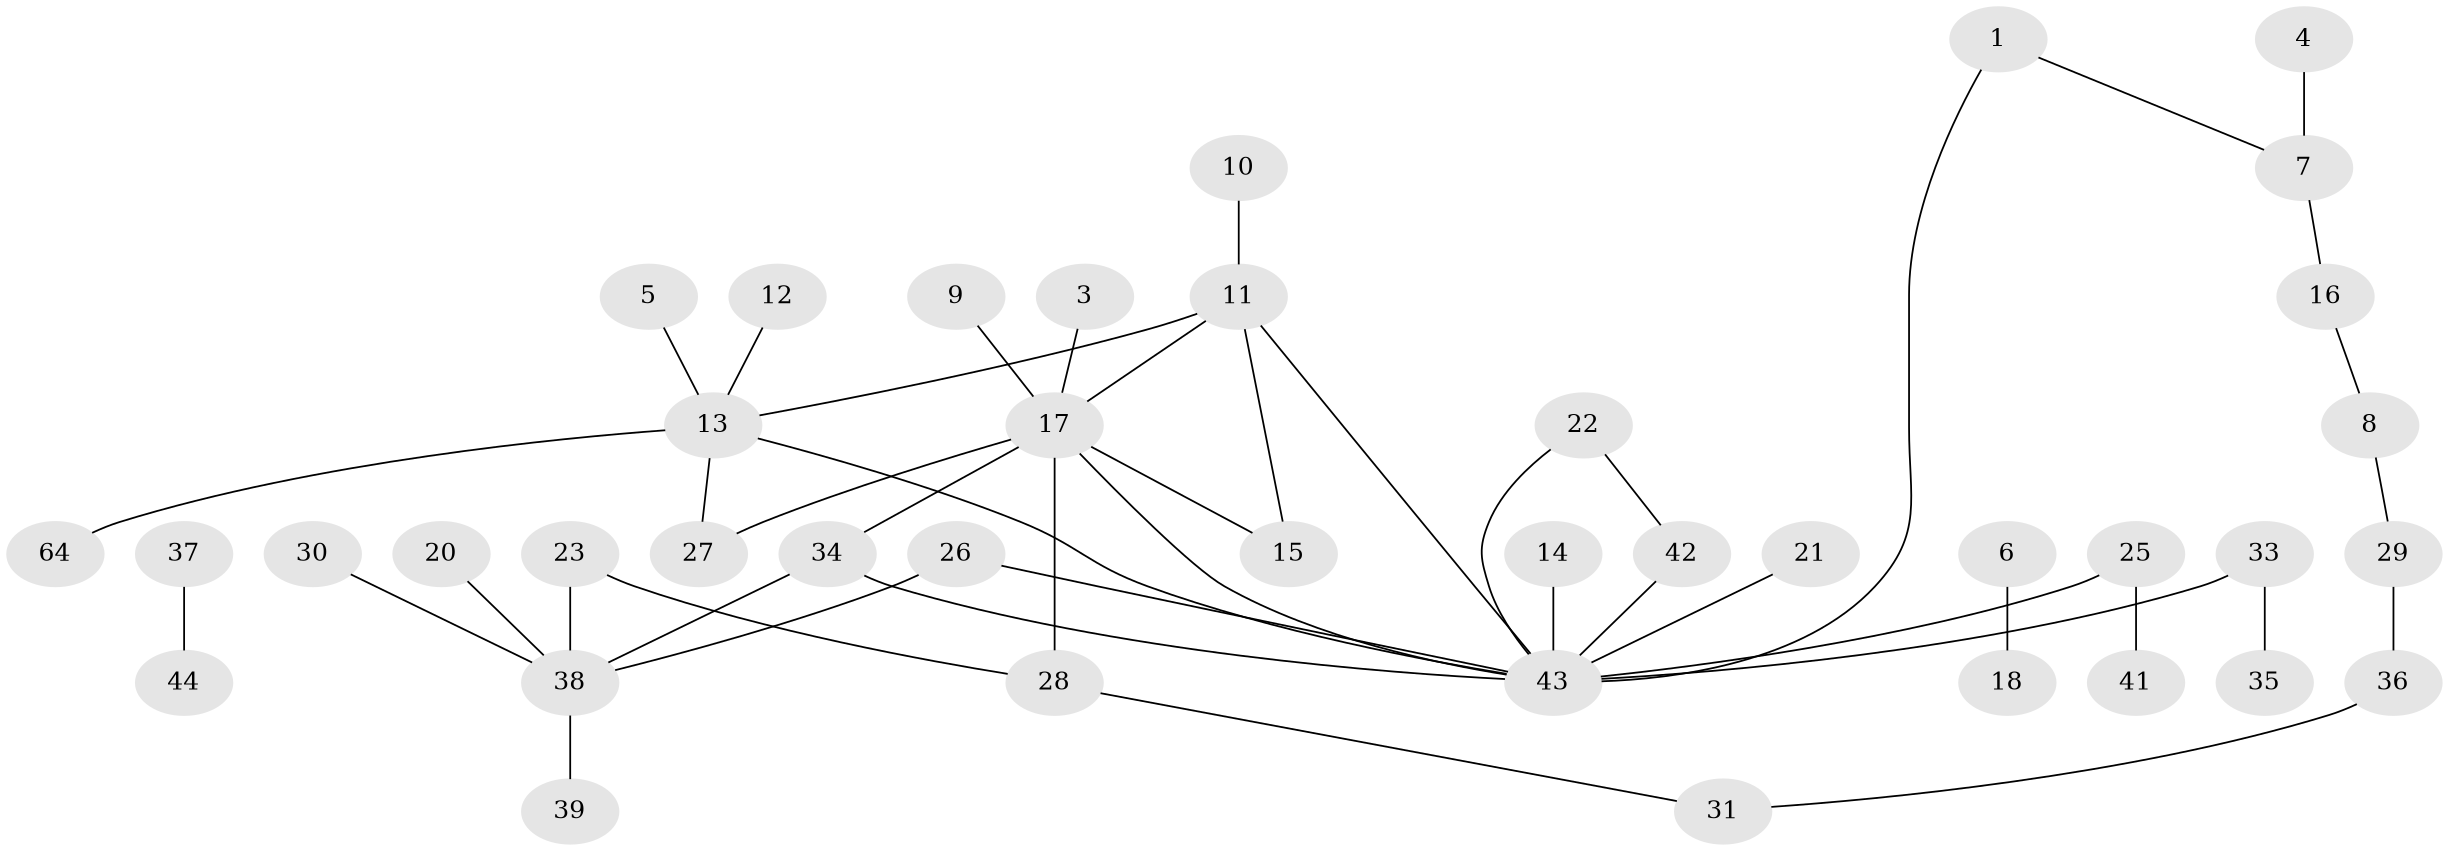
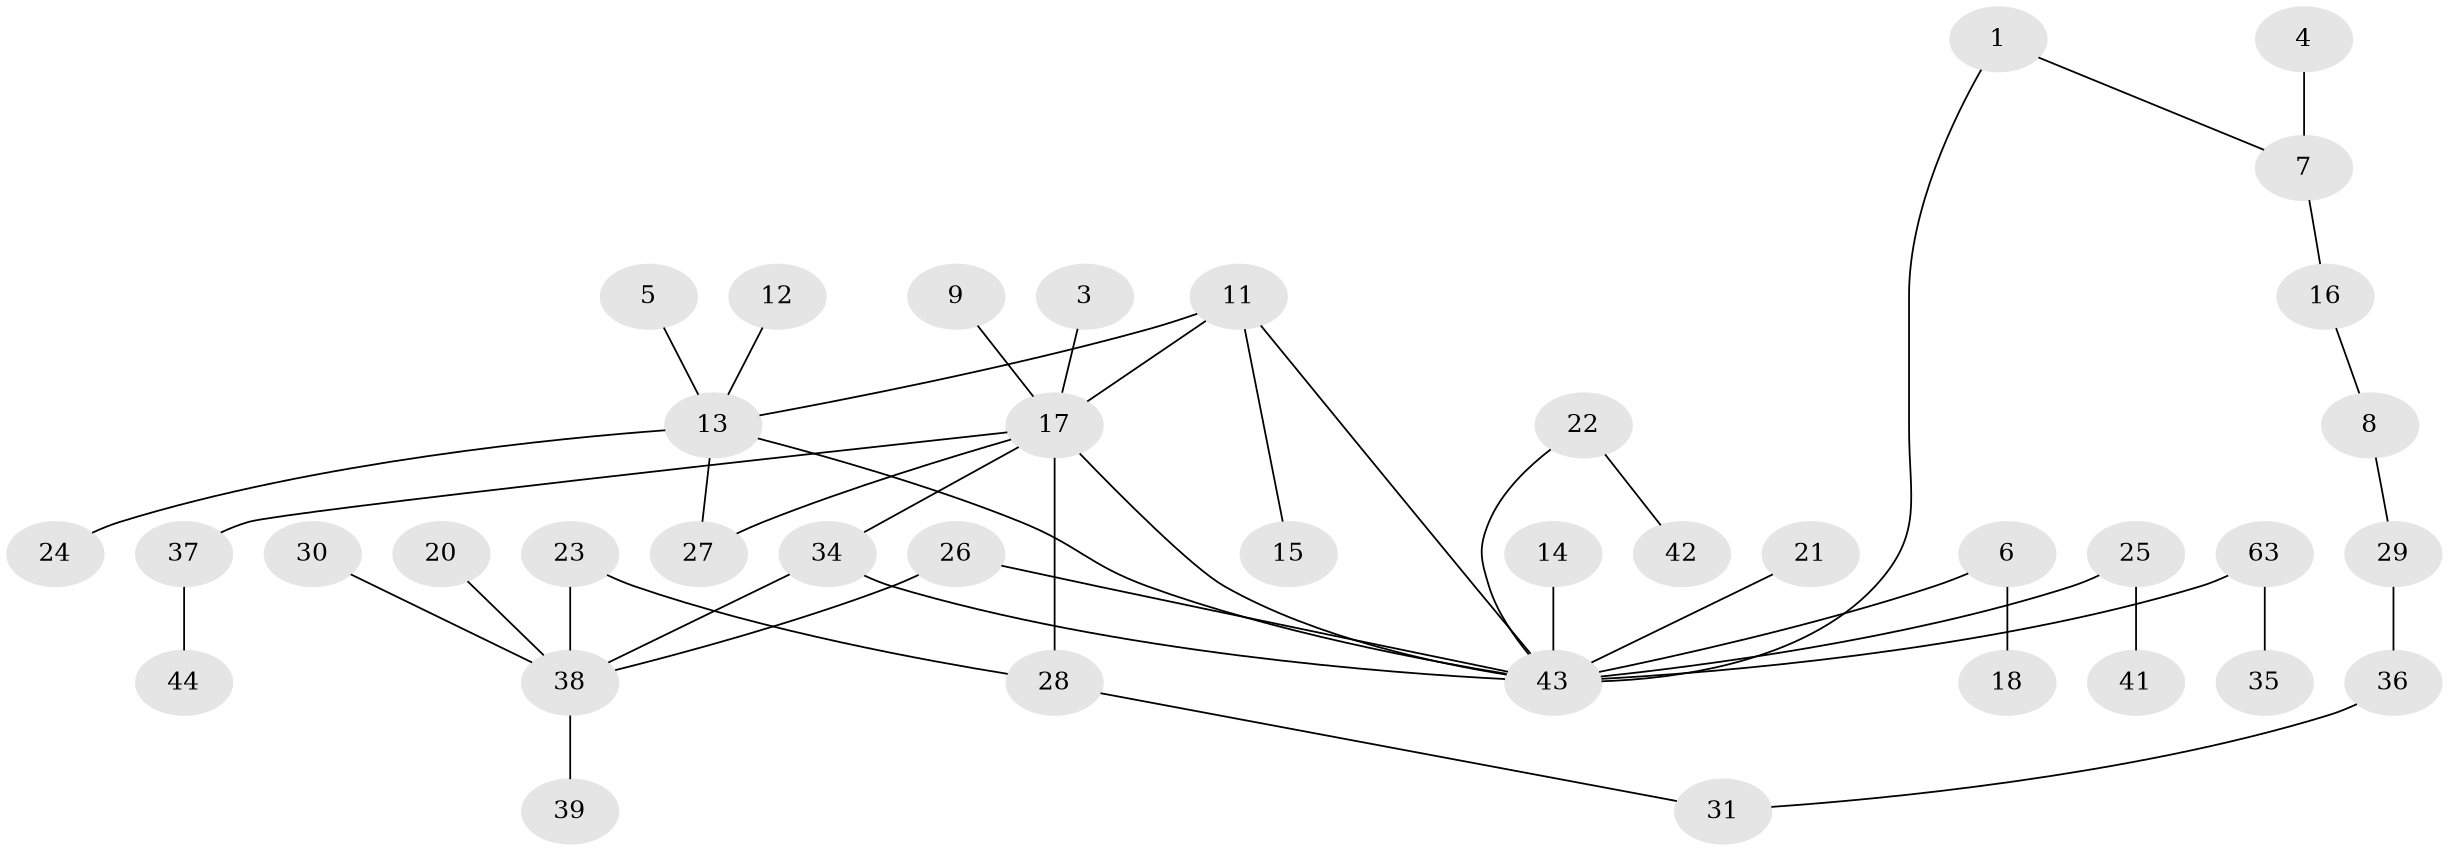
(1239, 168) -> none
(1172, 490) -> (613, 476)
(55, 554) -> (55, 554)
(2265, 554) -> (2265, 554)
(1618, 618) -> (1785, 629)
